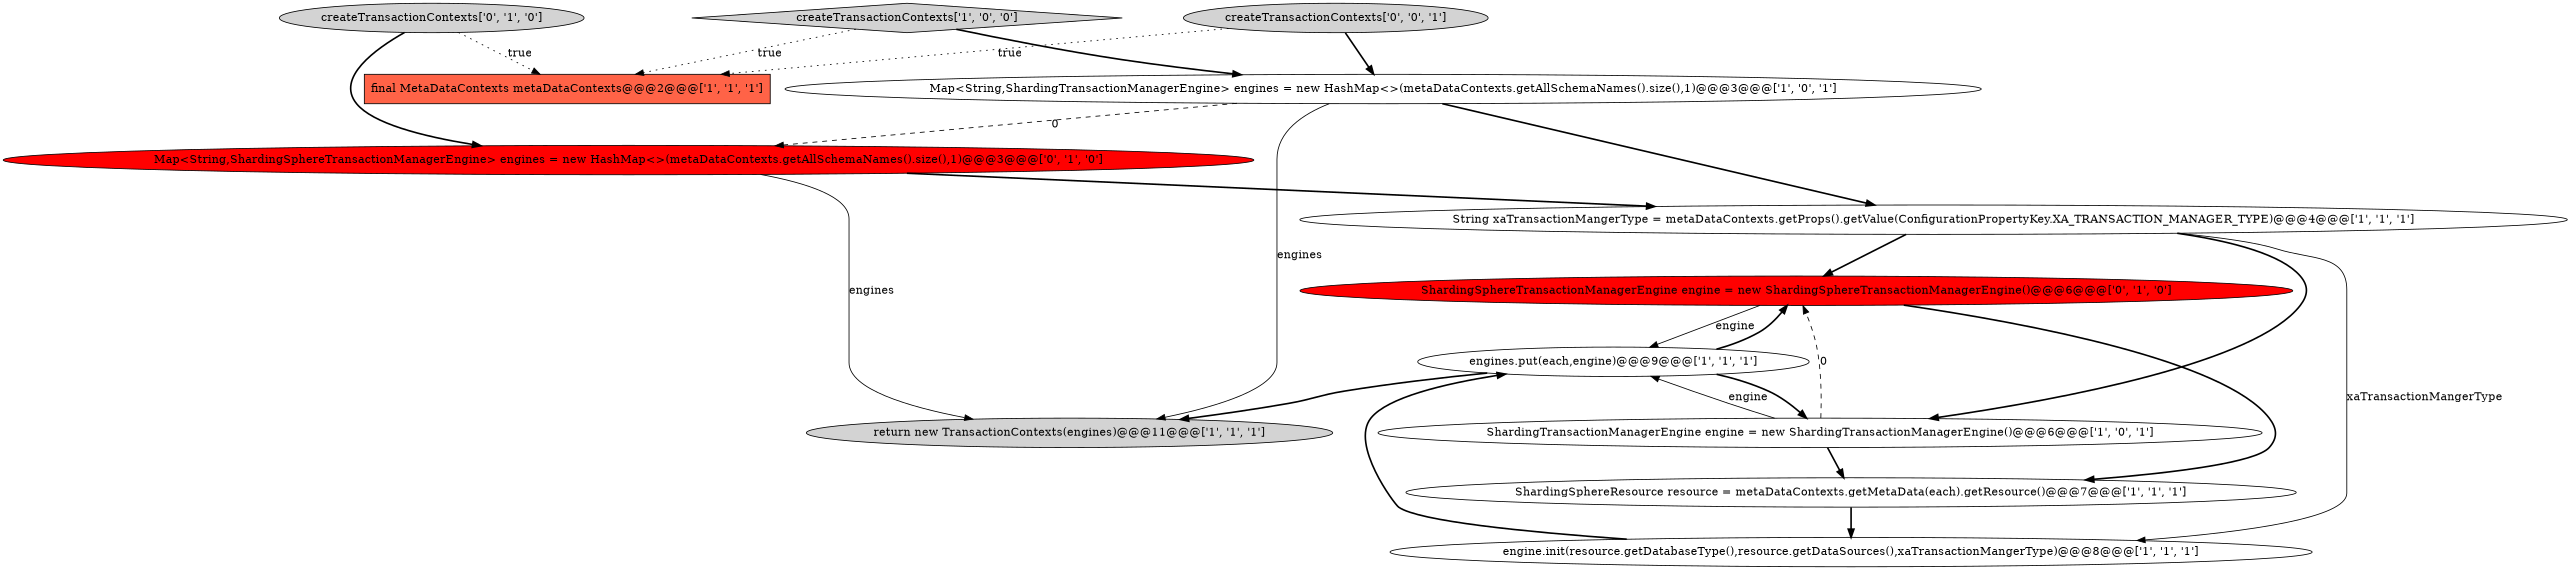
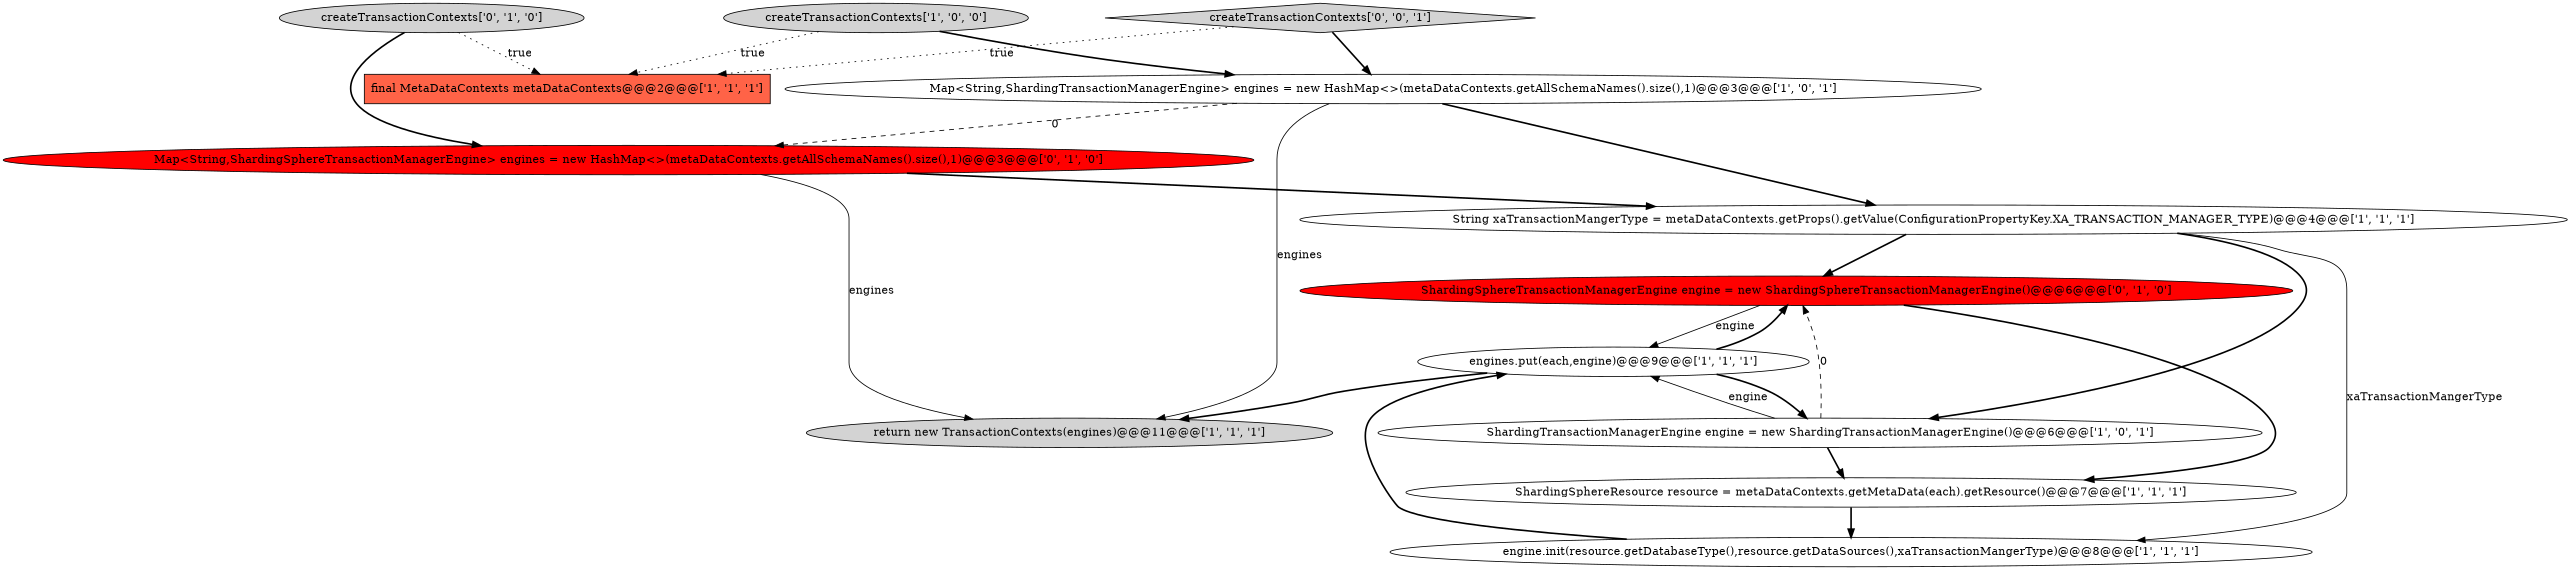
(907, 18) -> (876, 18)
(1336, 18) -> (1320, 18)
